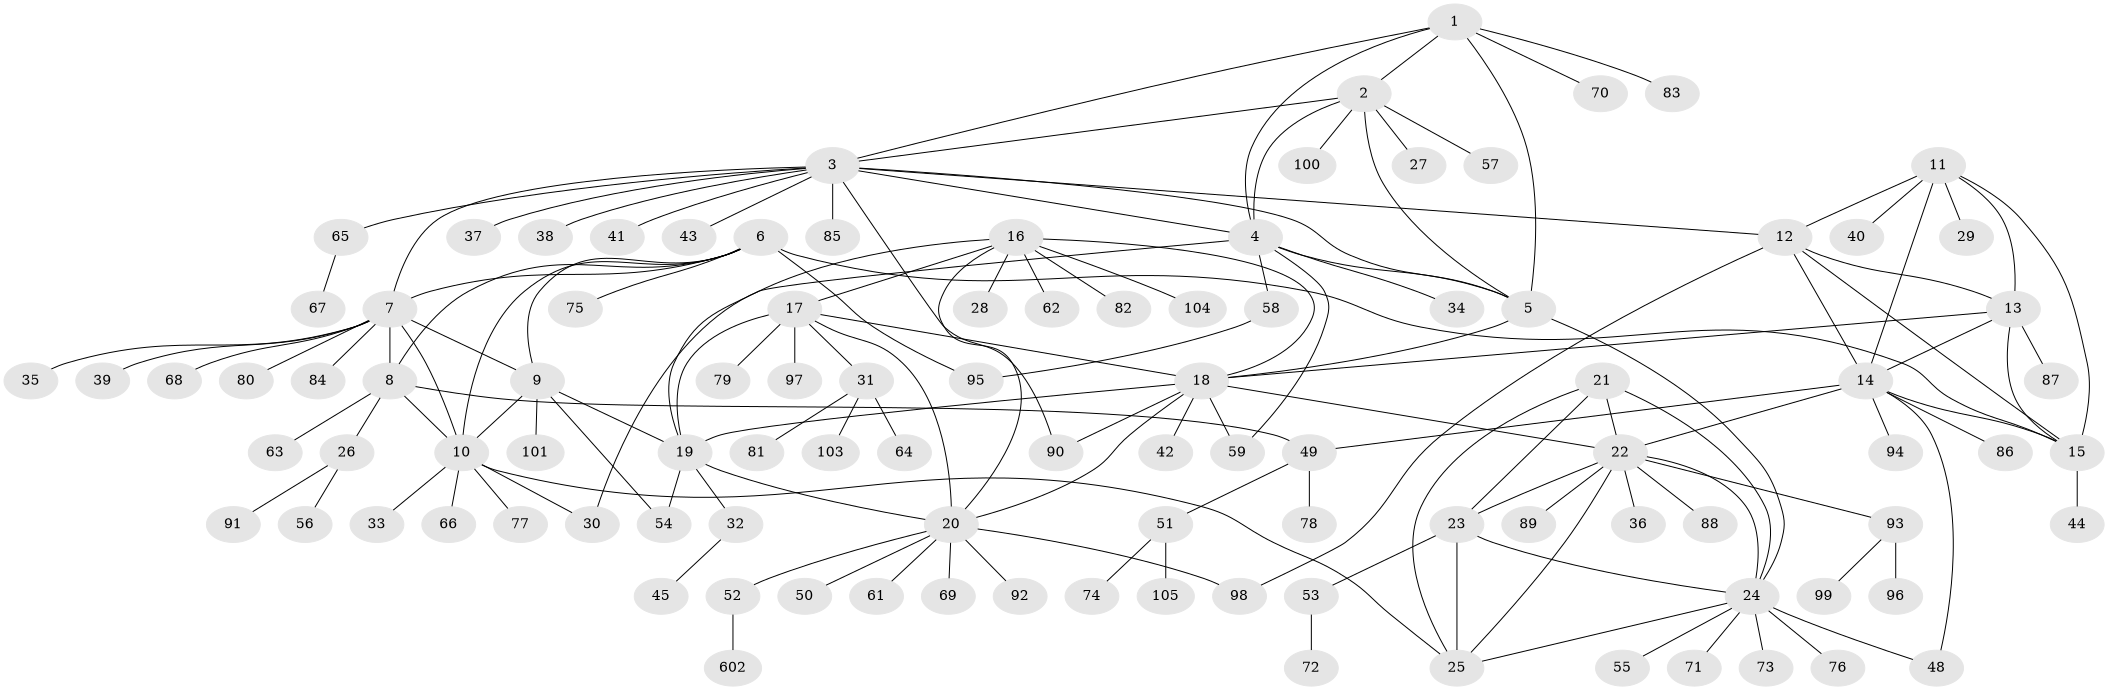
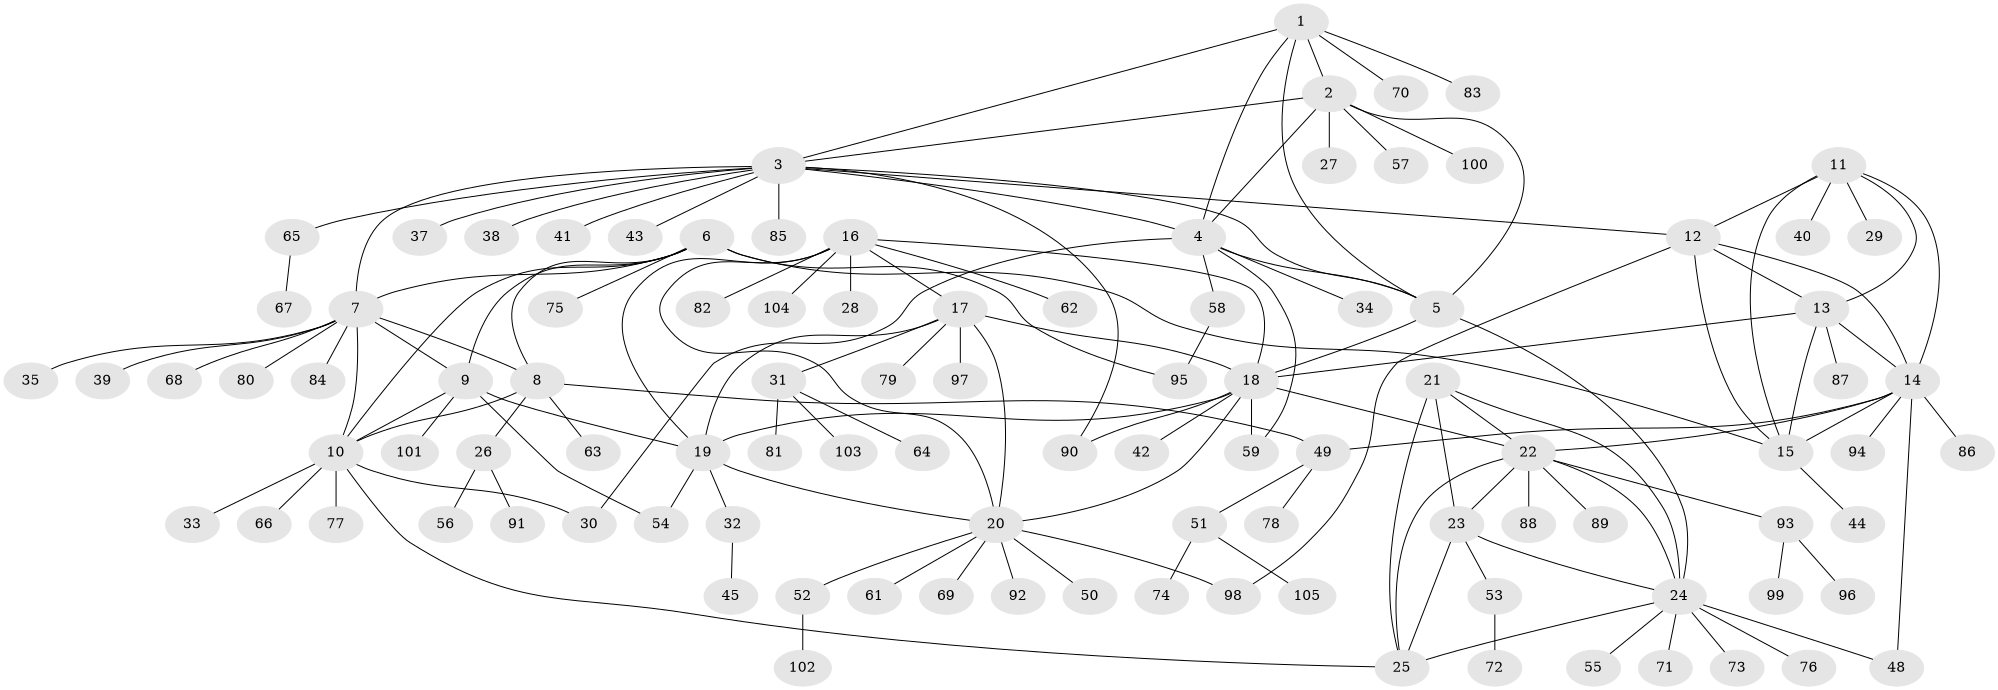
(1638, 525) -> none
(733, 668) -> (803, 668)
